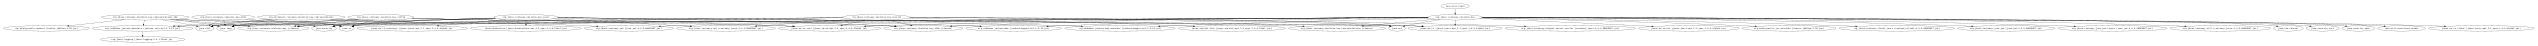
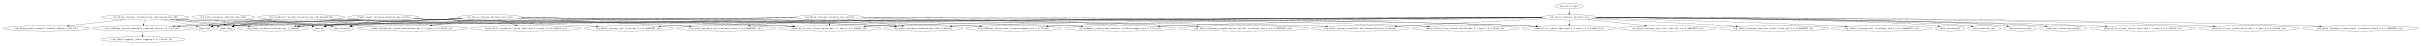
(381, 17) -> (383, 17)
(1397, 28) -> none
(1789, 28) -> none
